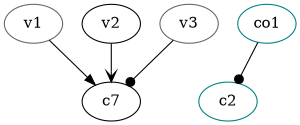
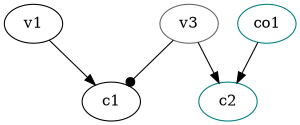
(33, 24) -> (33, 24)
(111, 24) -> none
none -> (206, 58)
(249, 59) -> (249, 59)
(111, 102) -> (111, 102)
